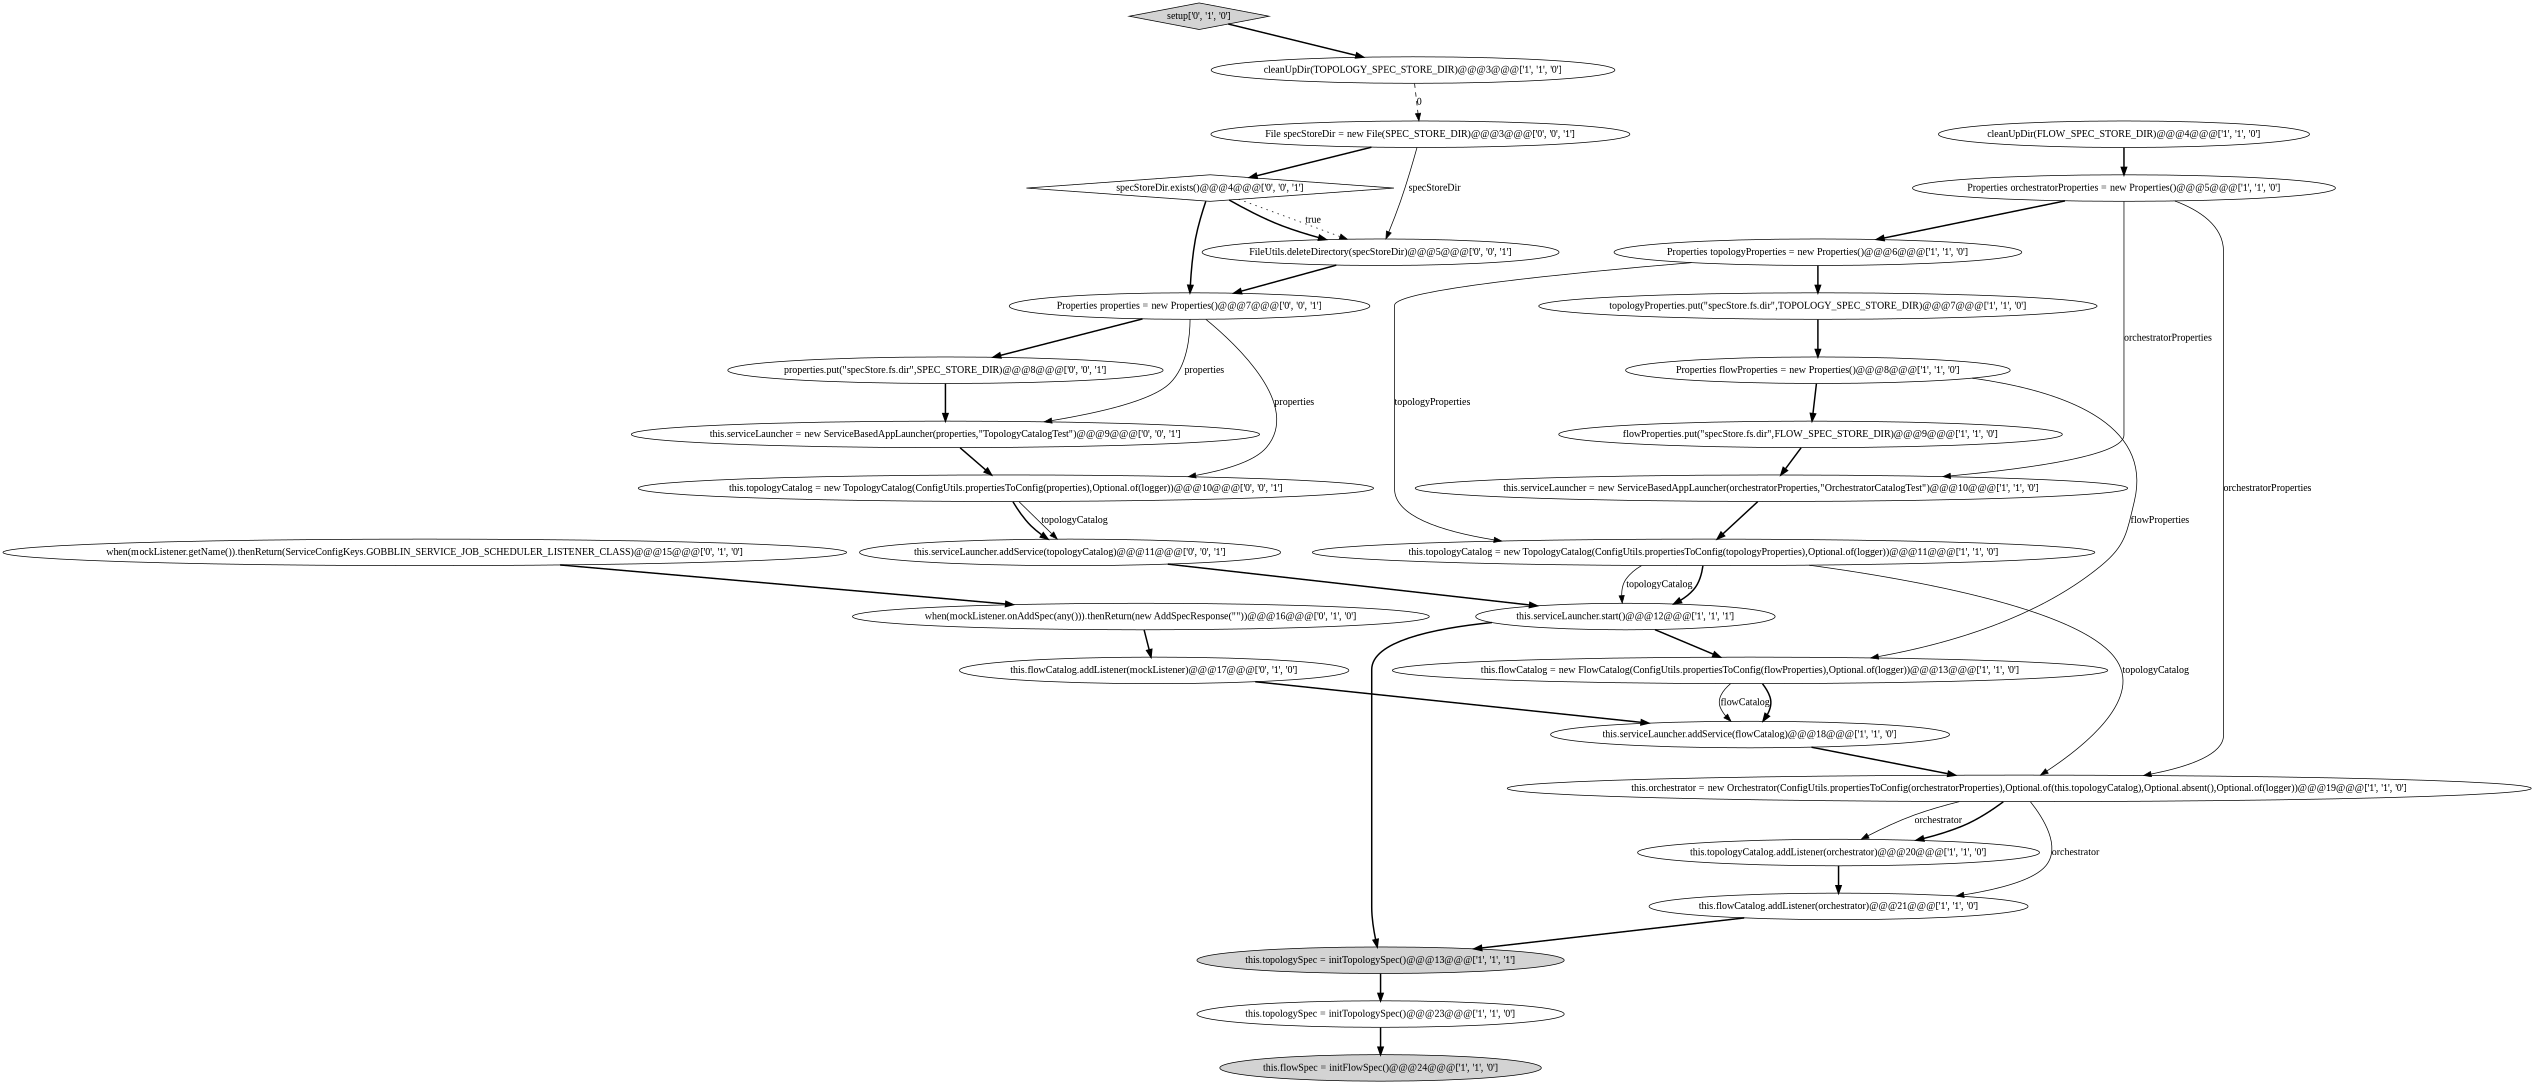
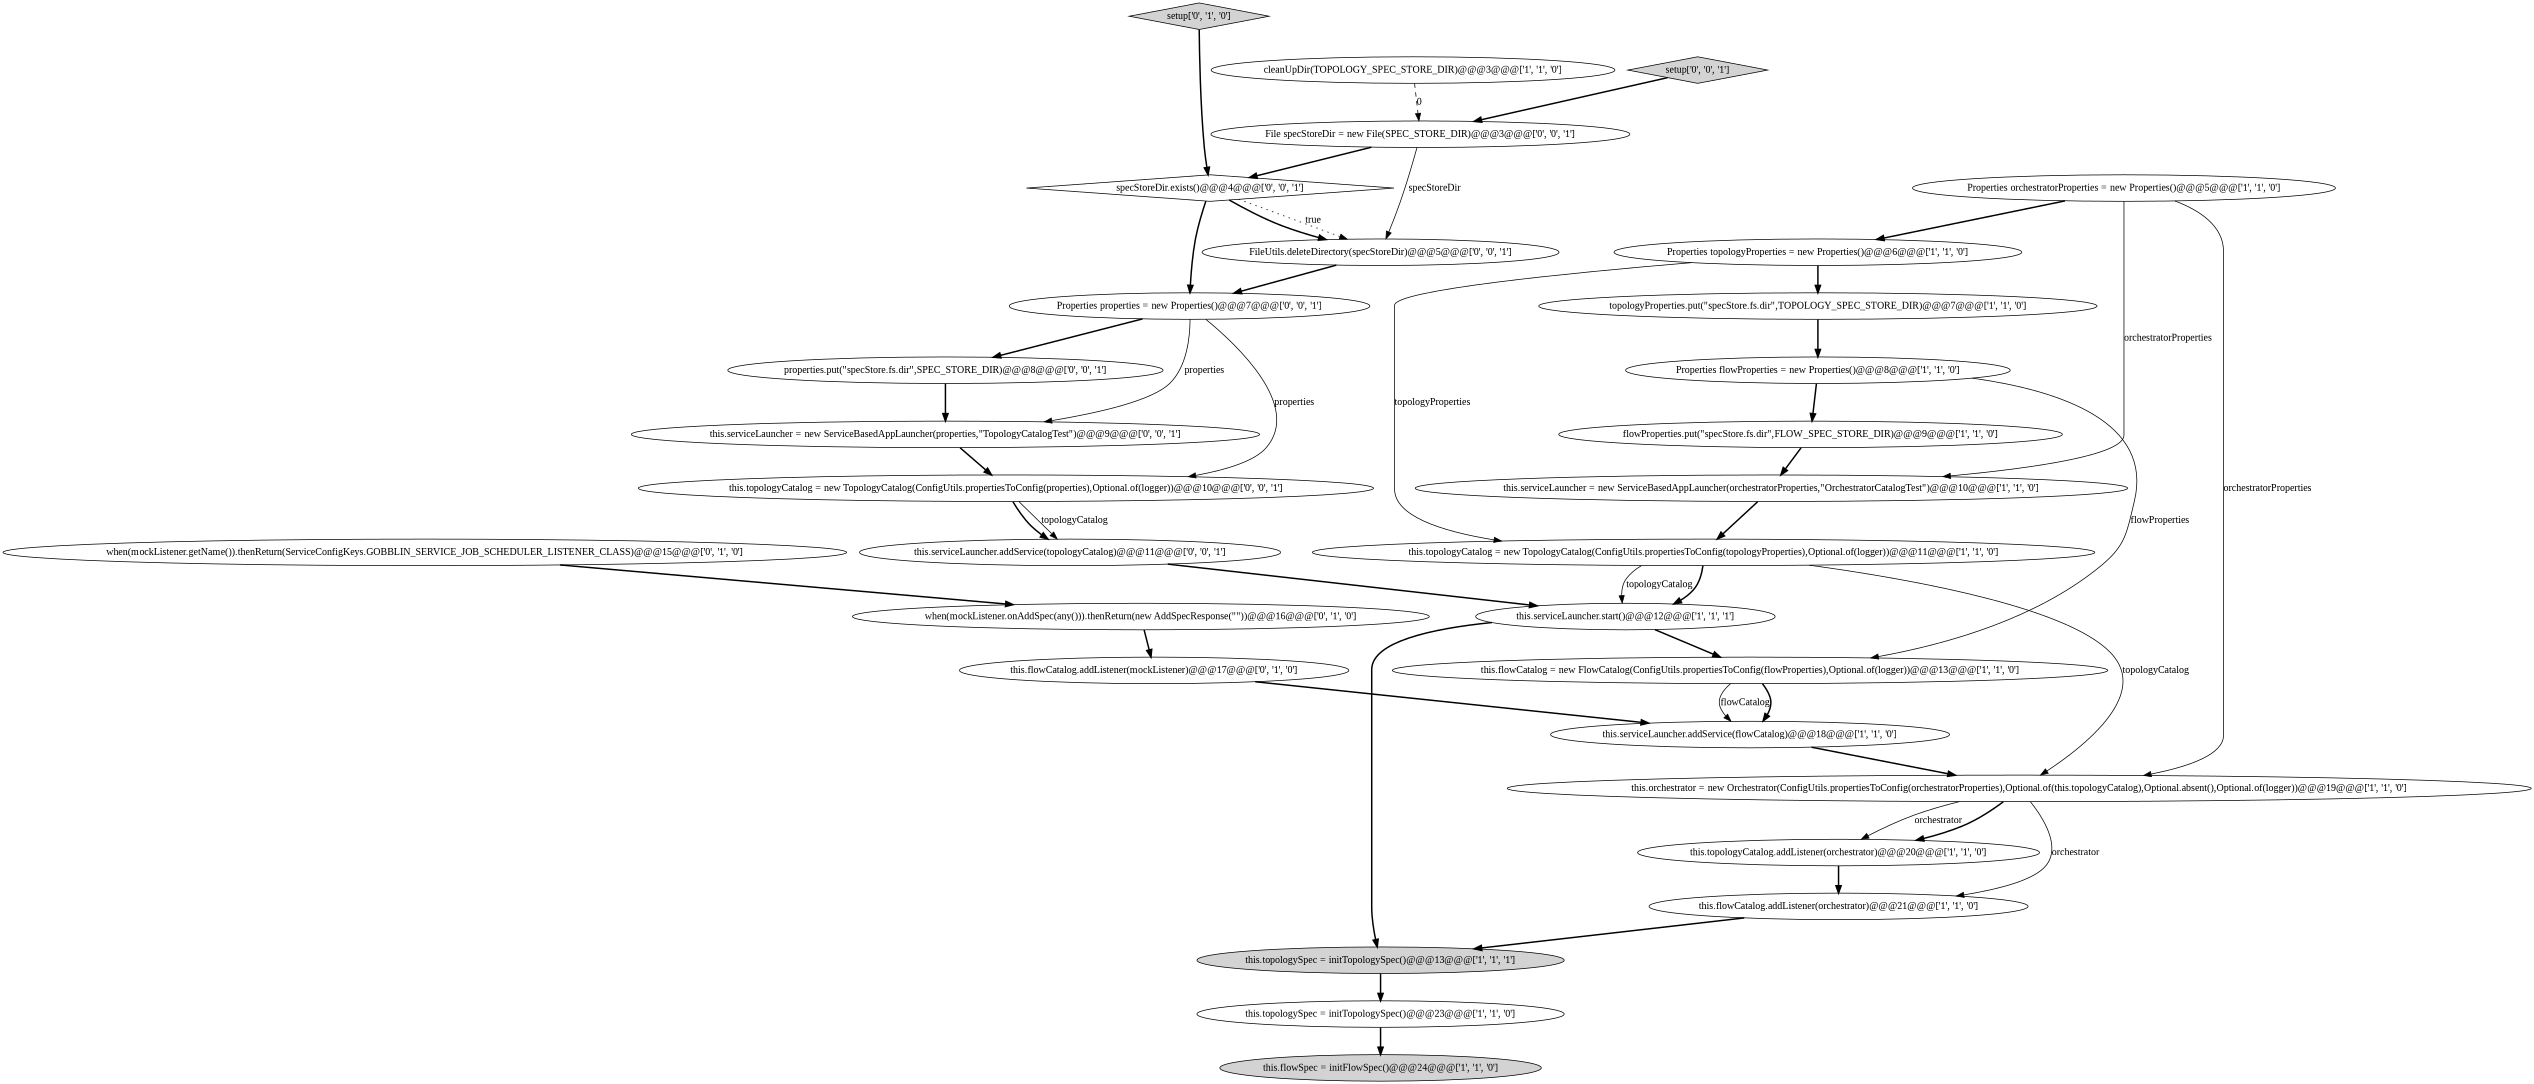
(1292, 40) -> (1201, 99)
none -> (1698, 70)
(2124, 134) -> none
